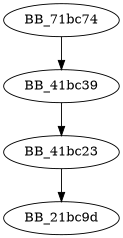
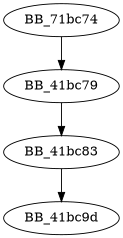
(61, 86) -> (61, 86)
(61, 152) -> (61, 152)
(61, 218) -> (61, 218)
